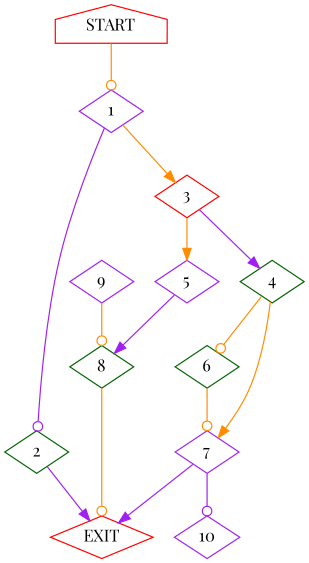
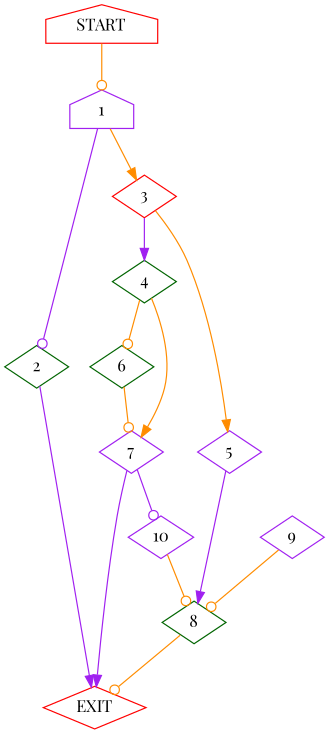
(111, 111) -> (102, 111)
none -> (176, 575)
